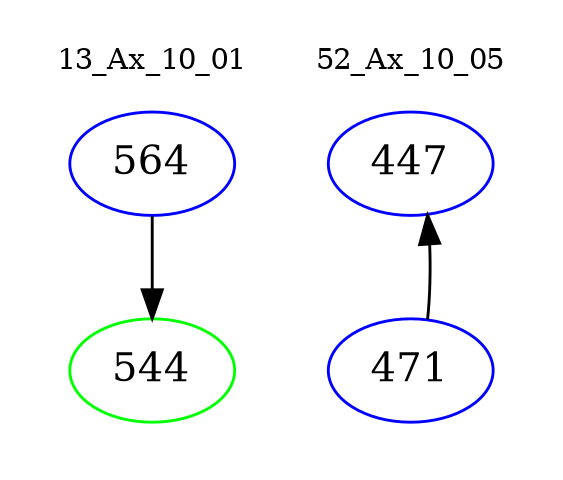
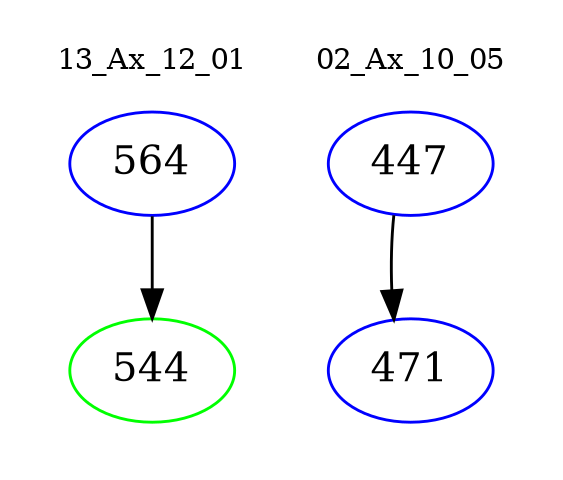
(152, 62) -> (152, 62)
(411, 62) -> (411, 62)
(430, 282) -> (392, 253)
